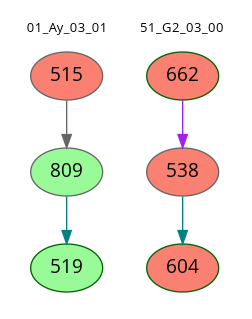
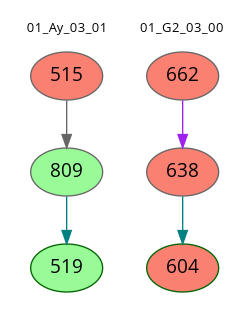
(183, 29) -> (183, 29)
(183, 76) -> (183, 76)
(183, 172) -> (183, 172)
